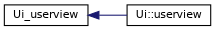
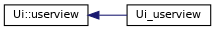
(113, 15) -> (113, 15)
